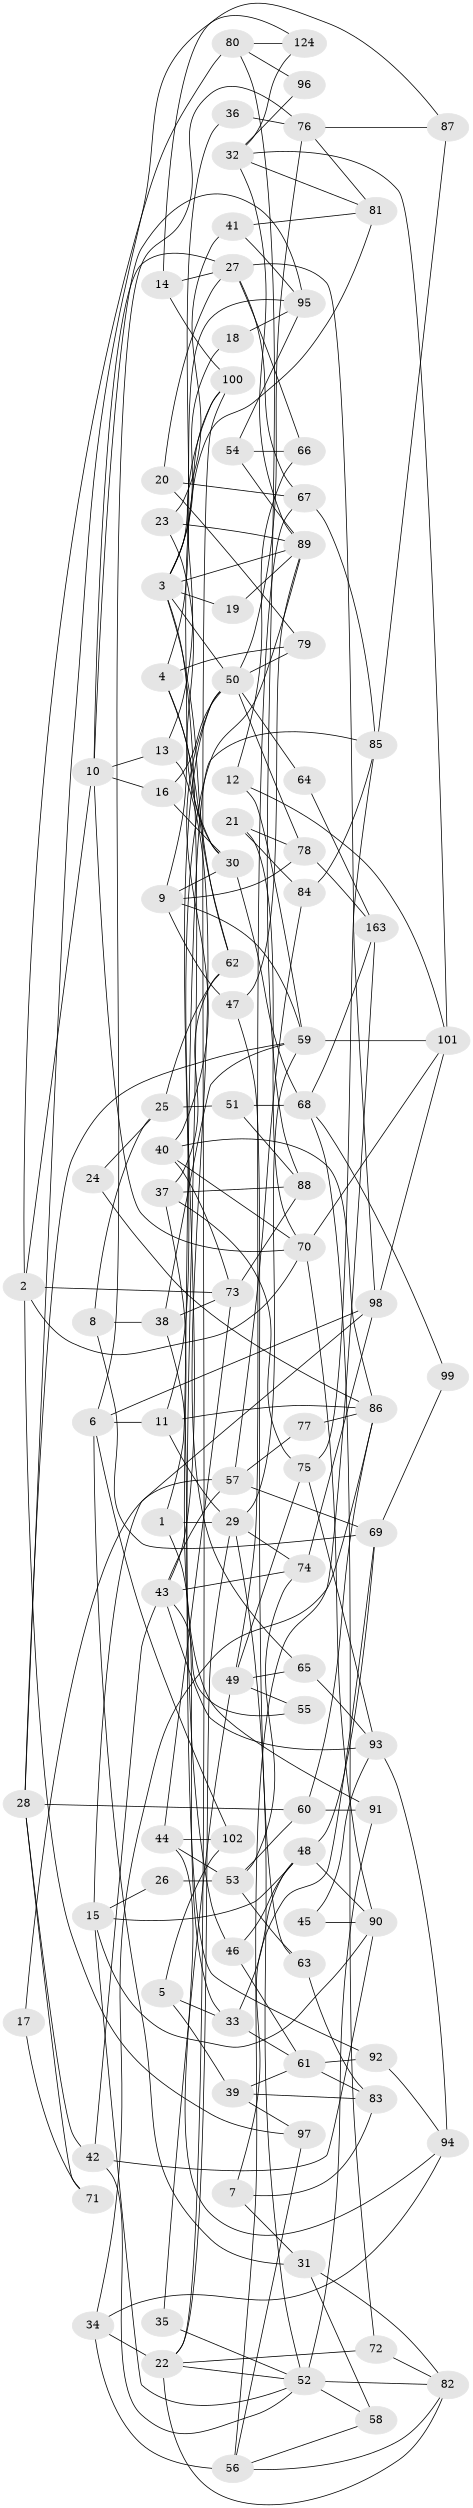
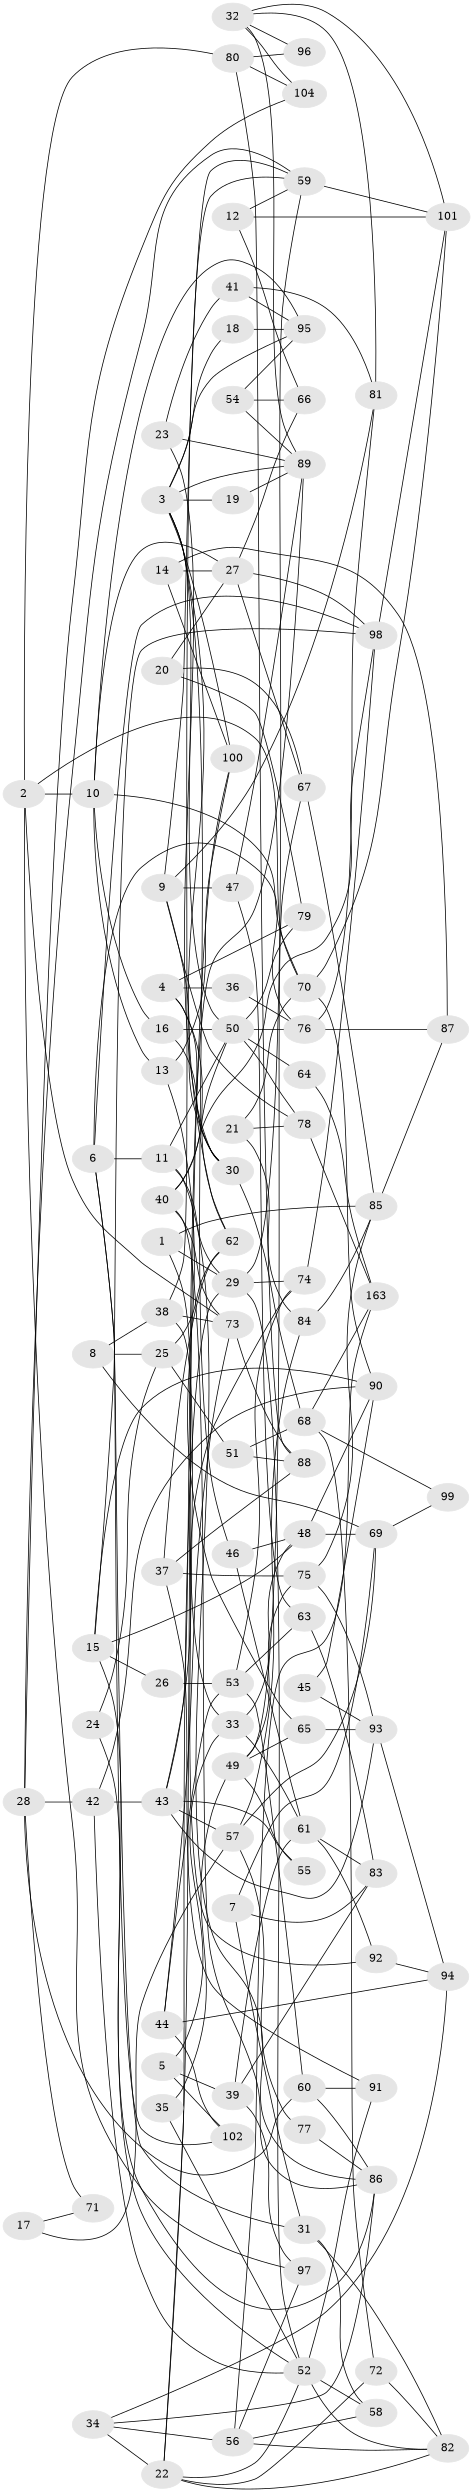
(305, 43) -> (305, 94)
(234, 1199) -> (324, 942)
